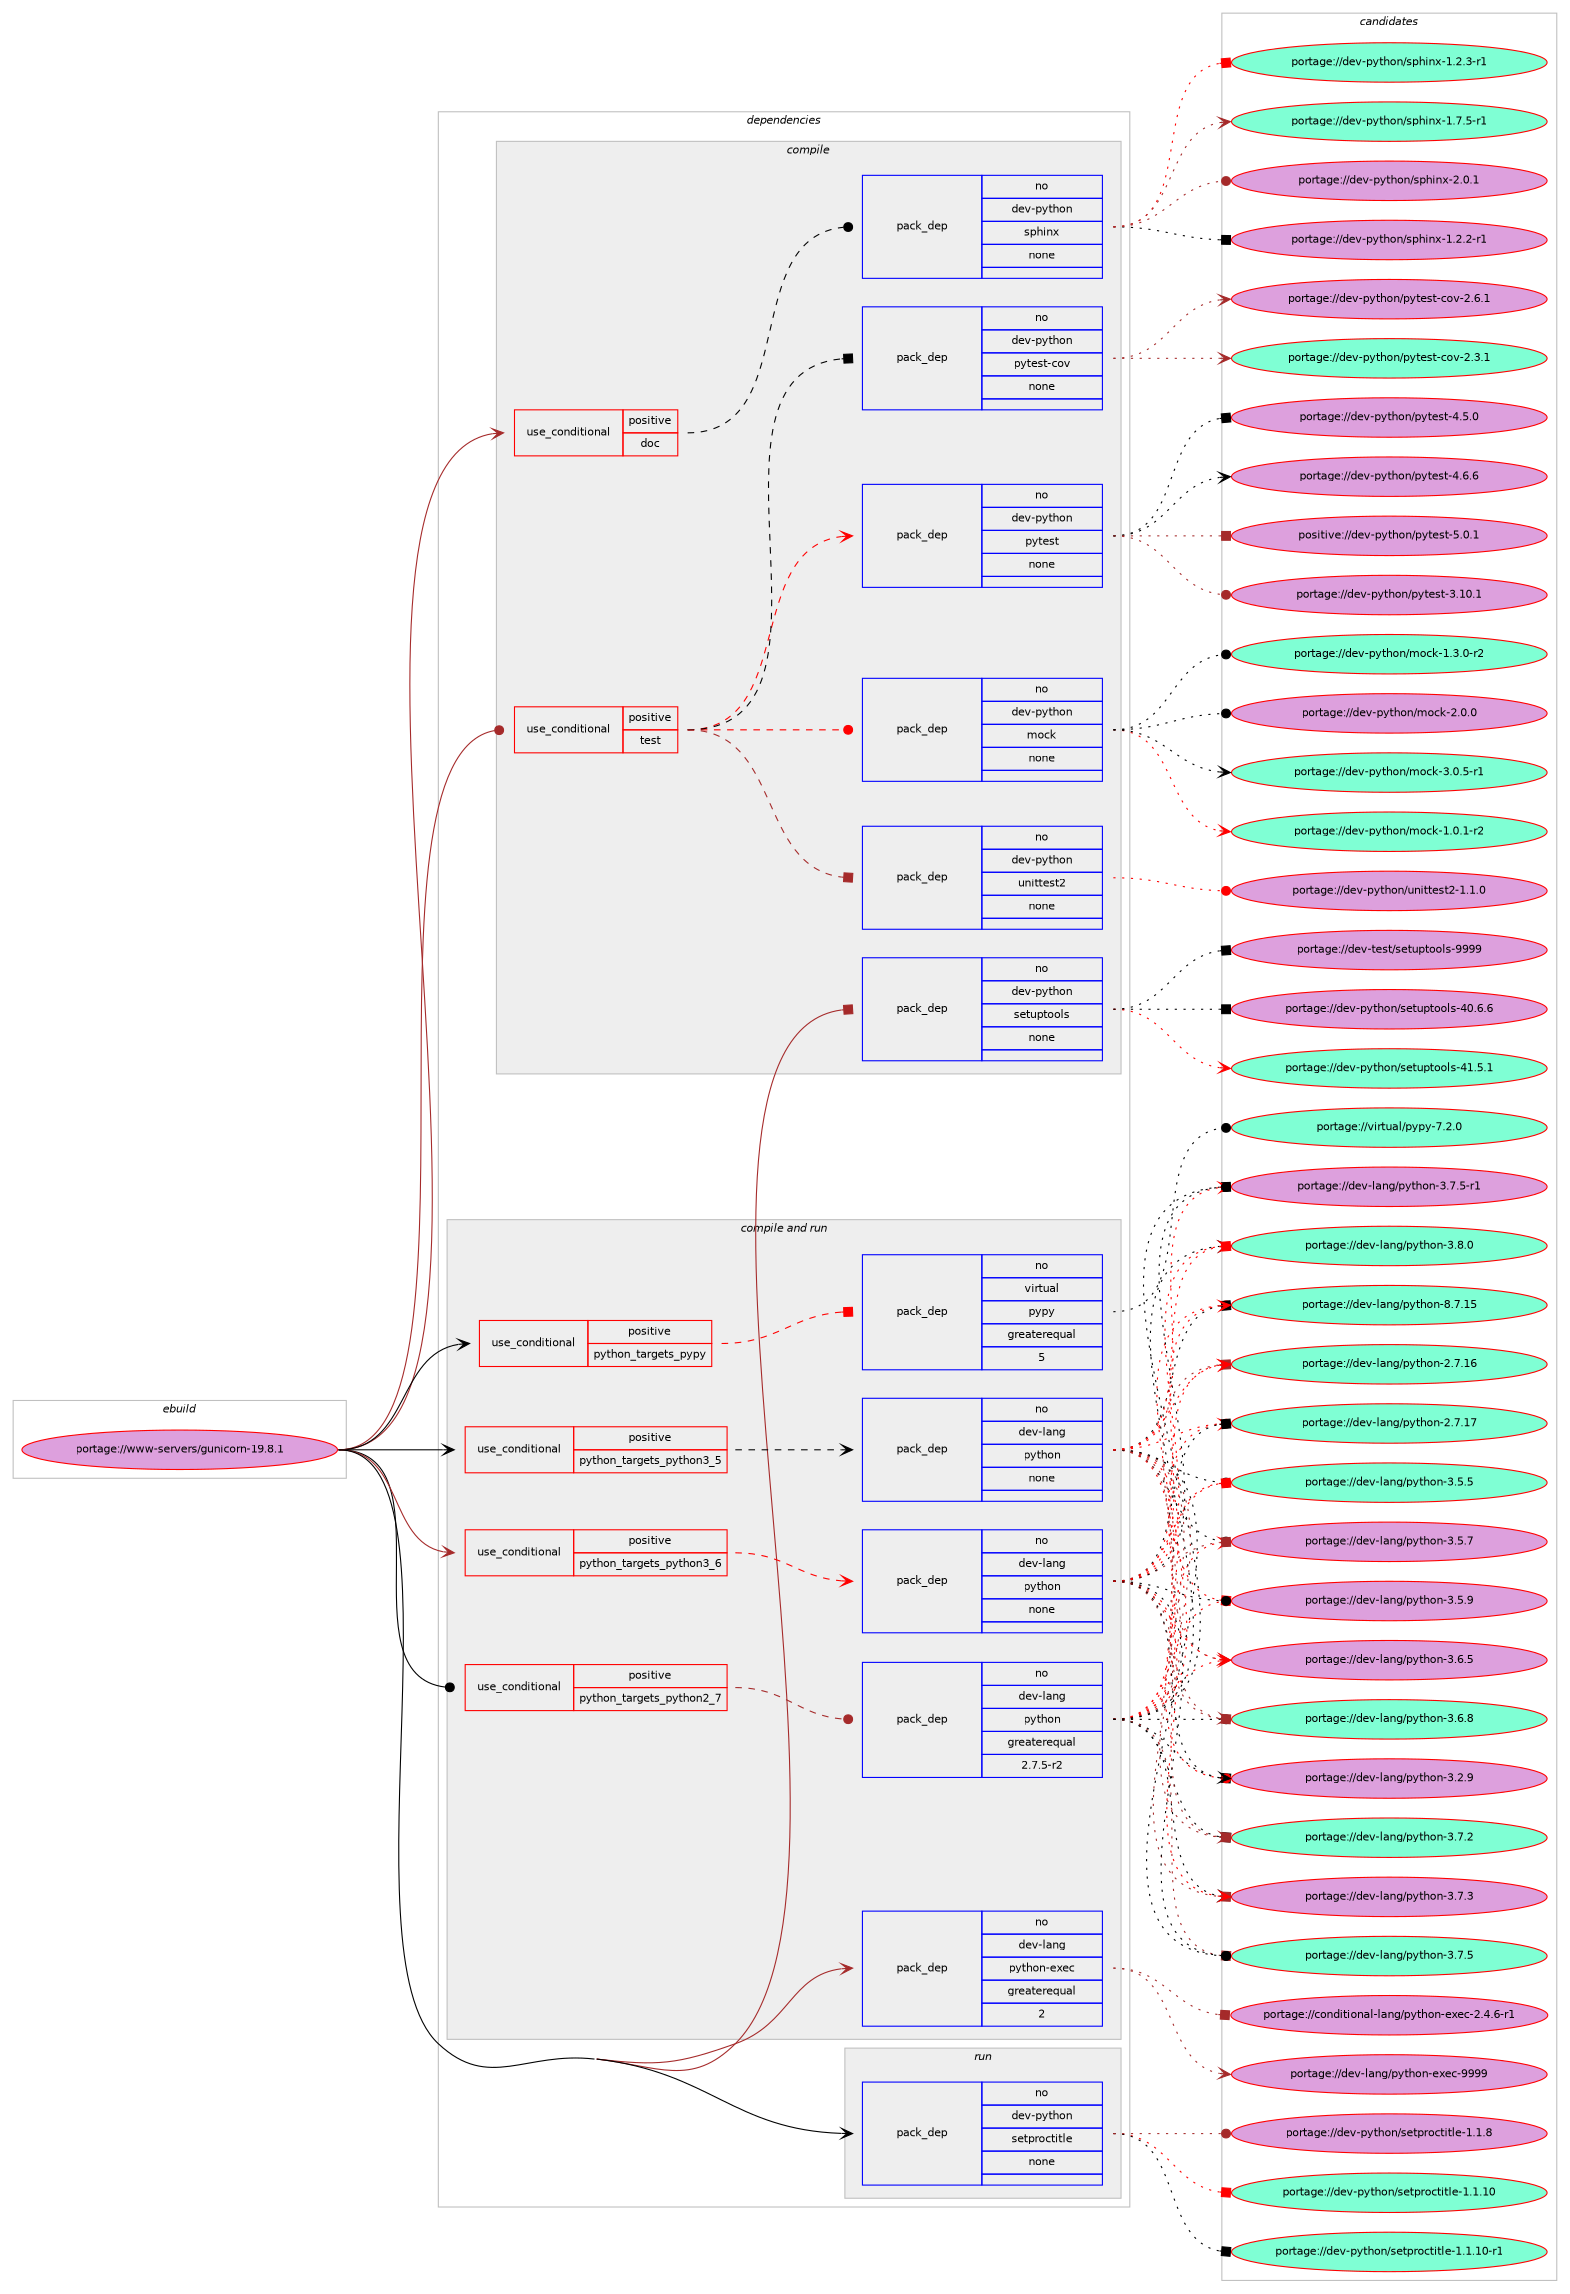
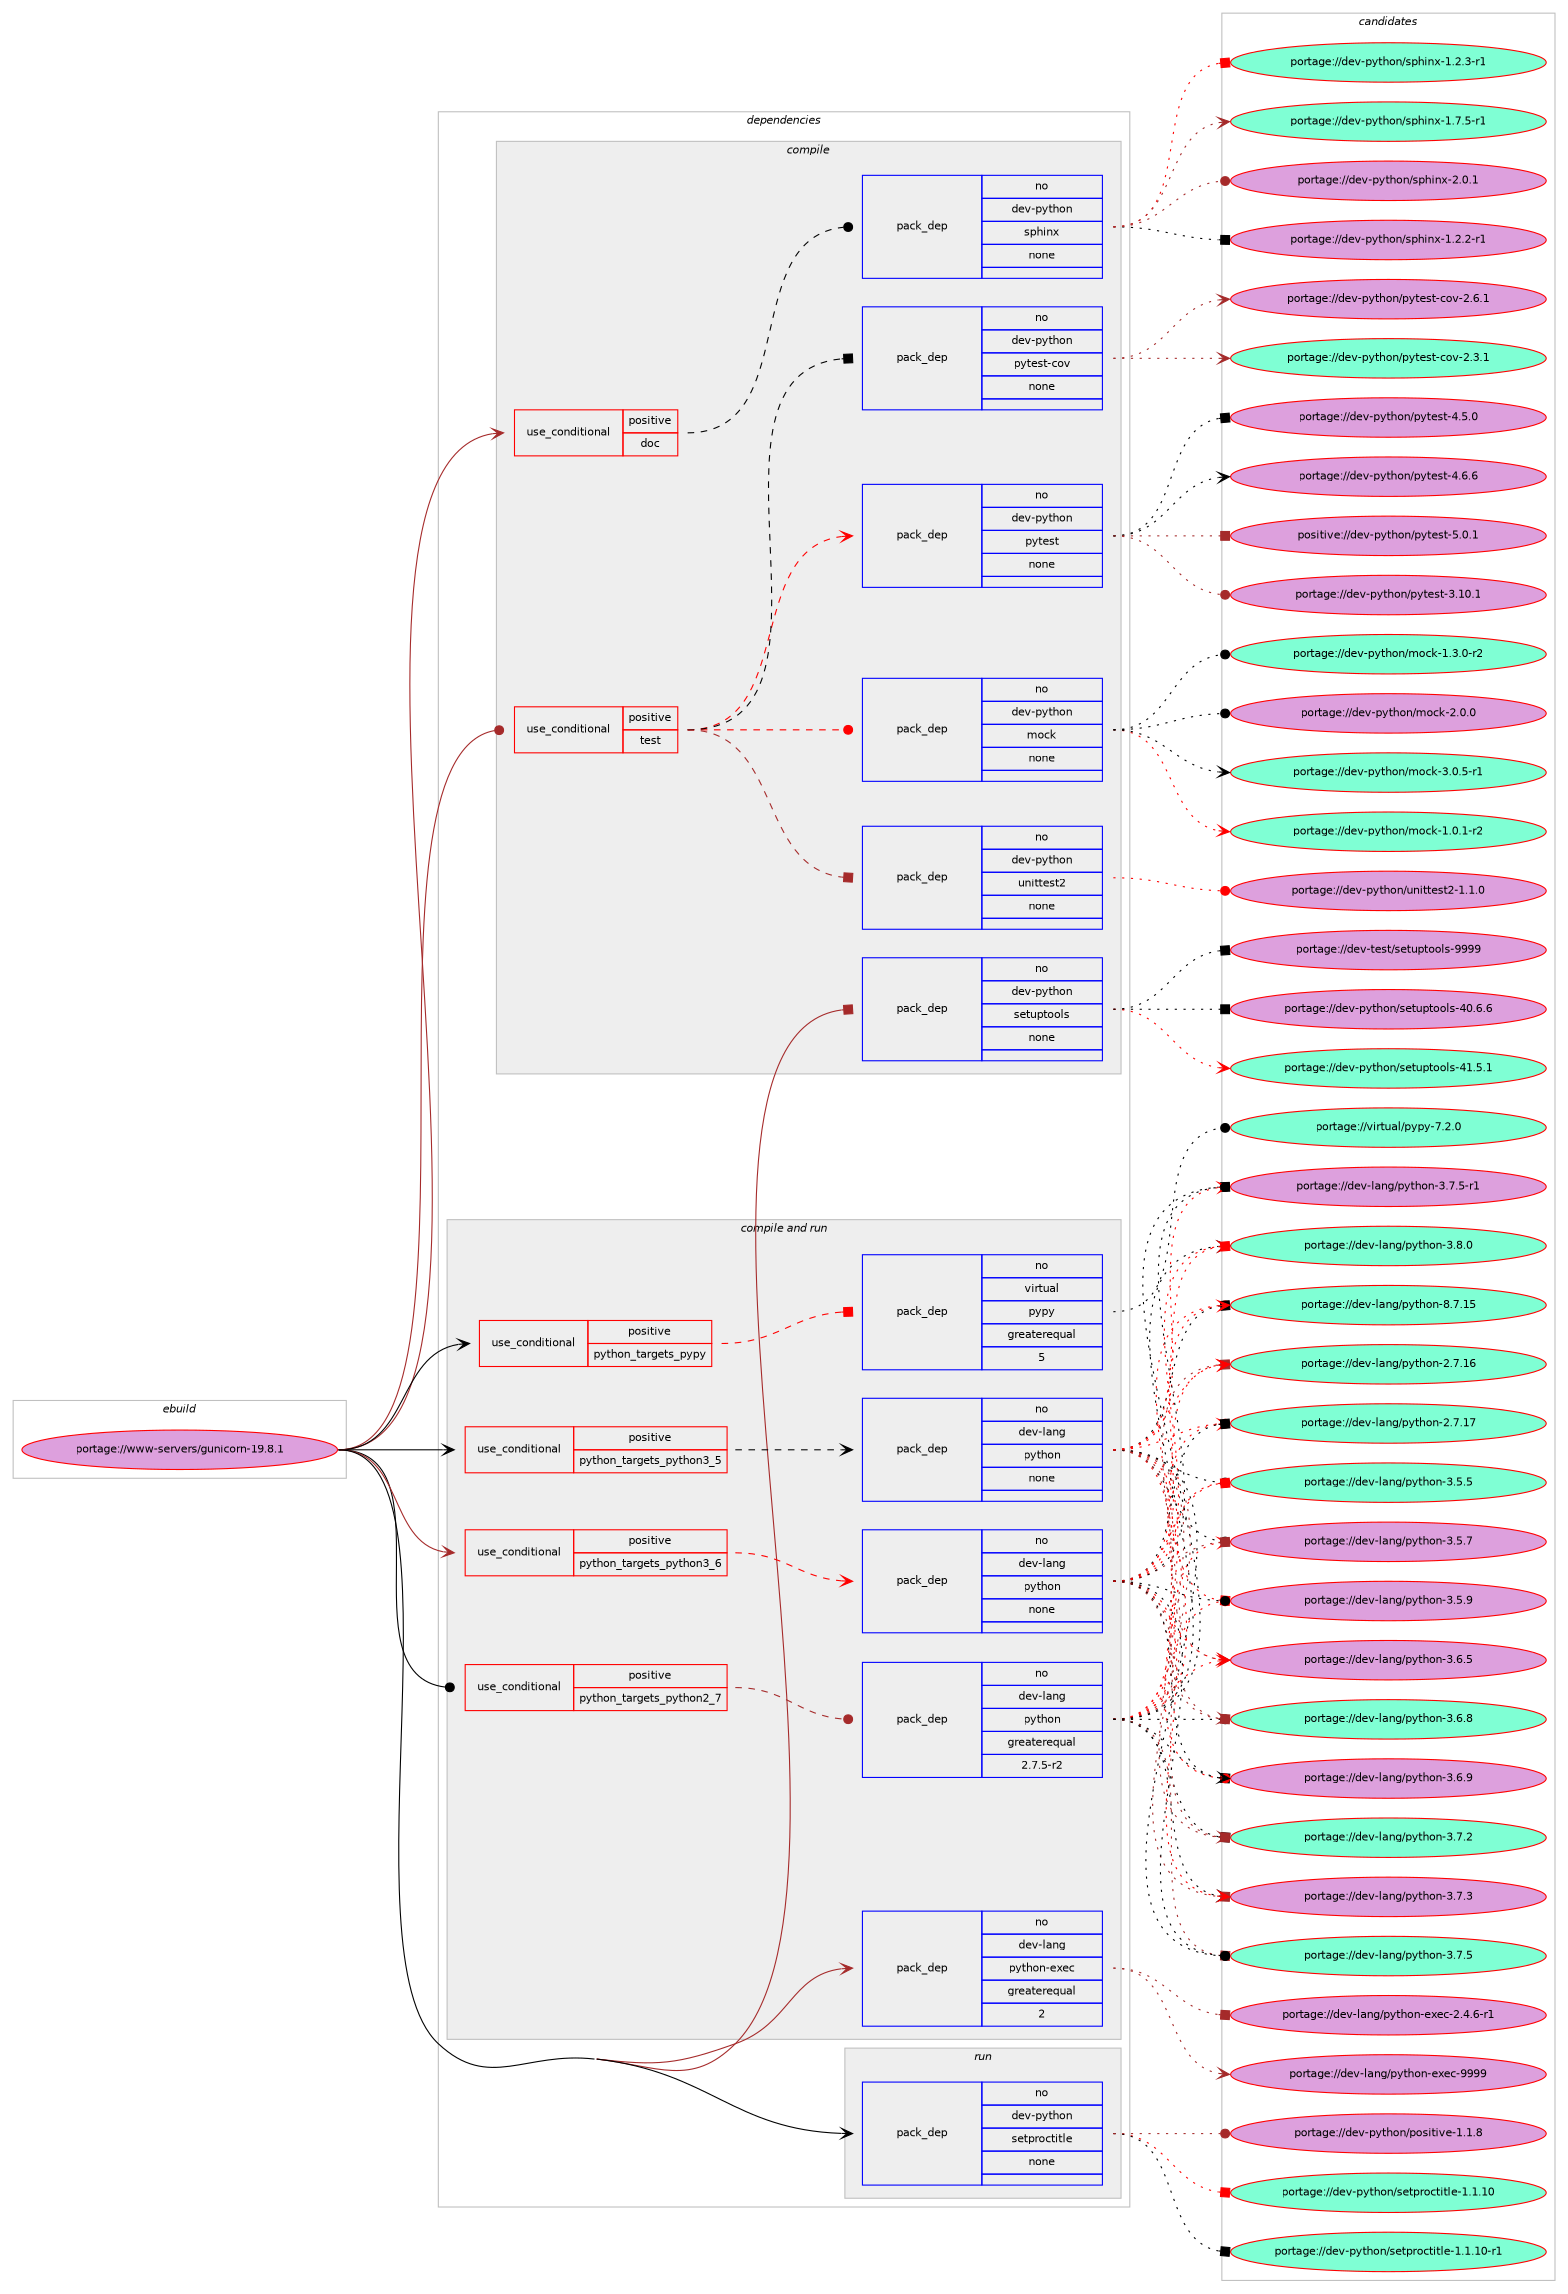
(1389, 1779) -> (1388, 1779)
(1389, 2015) -> (1388, 2015)
(1389, 2134) -> (1388, 2134)
